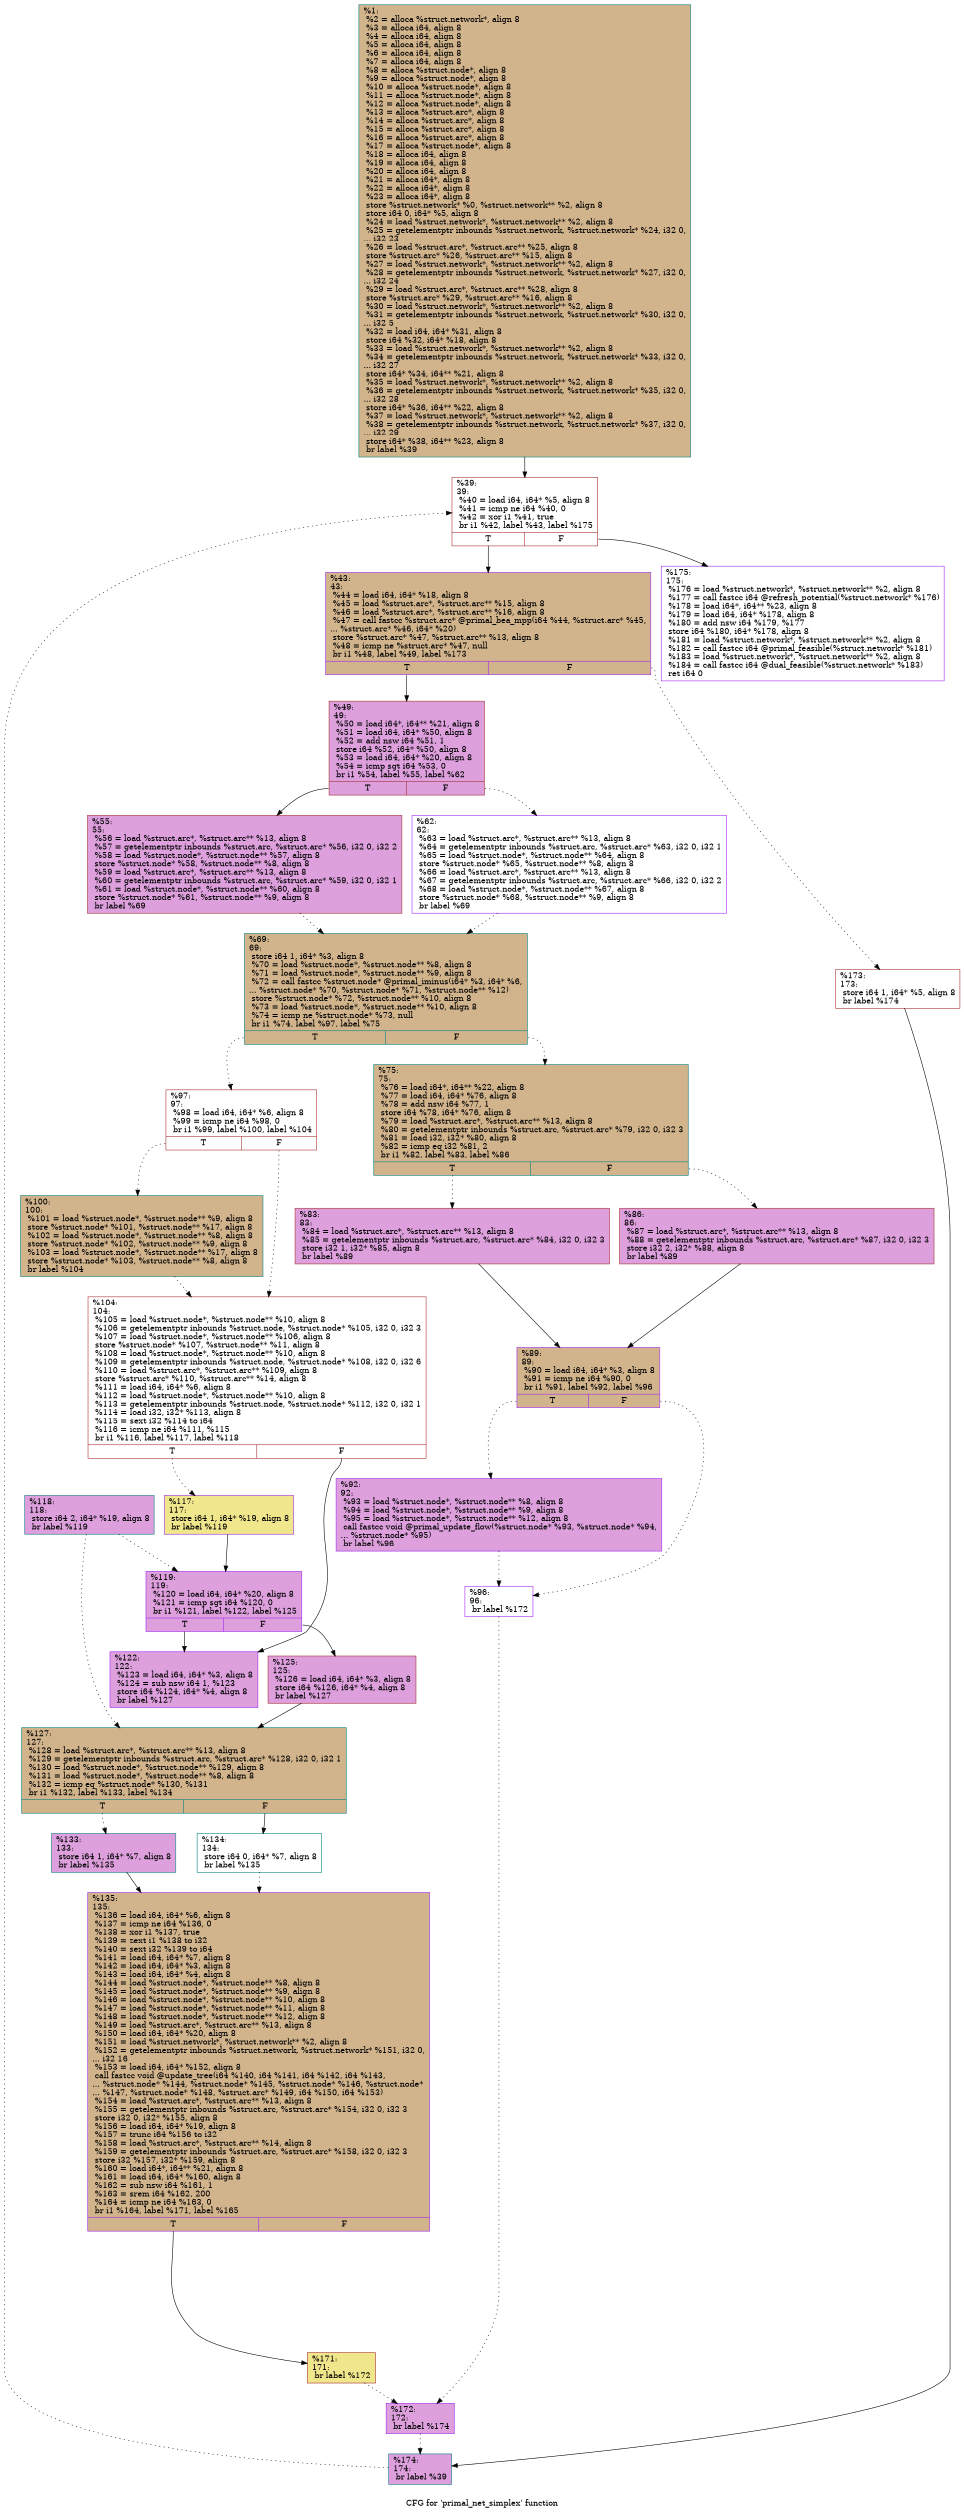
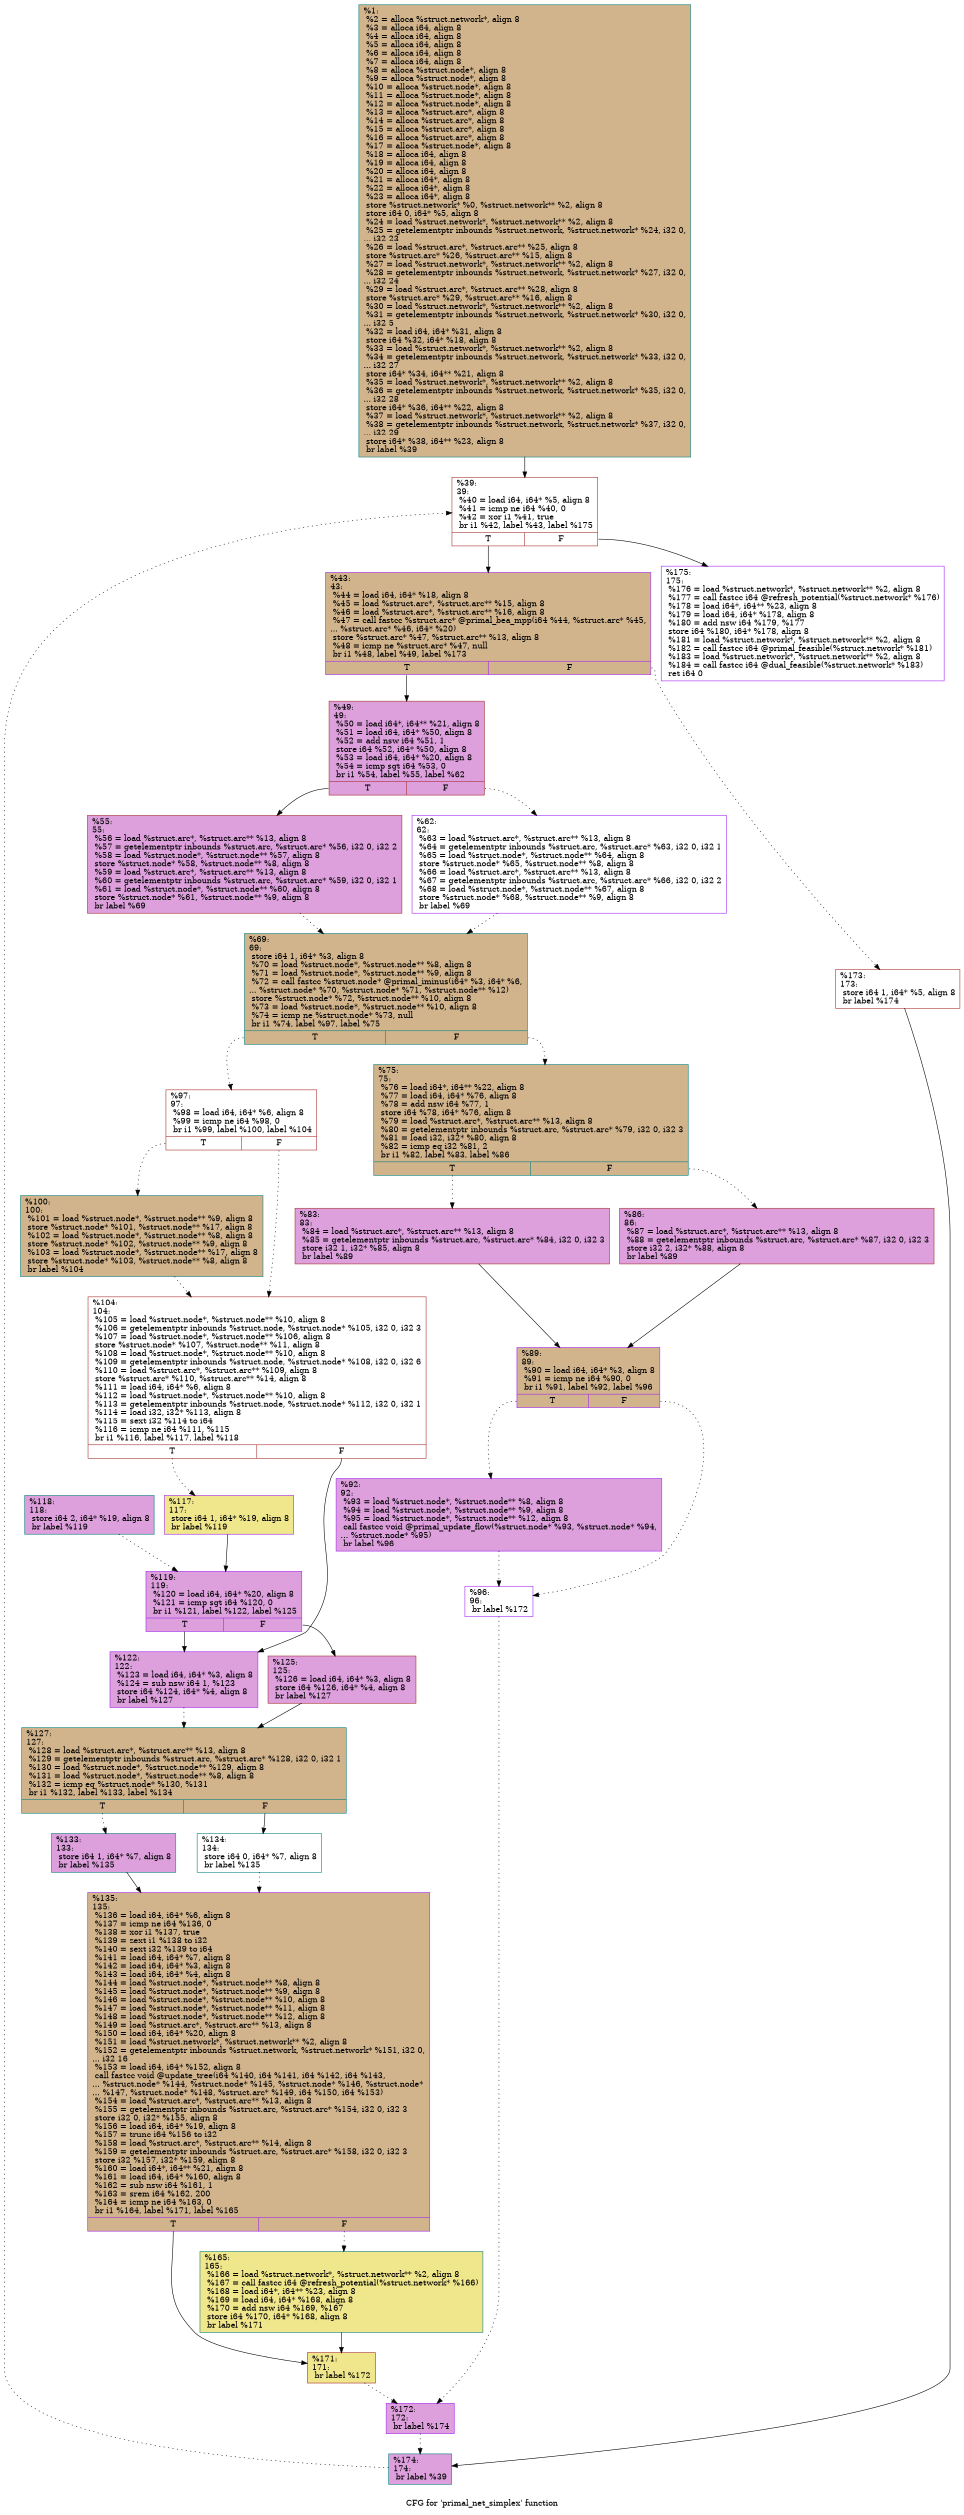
(84, 1632) -> (184, 1715)
none -> (341, 2292)
